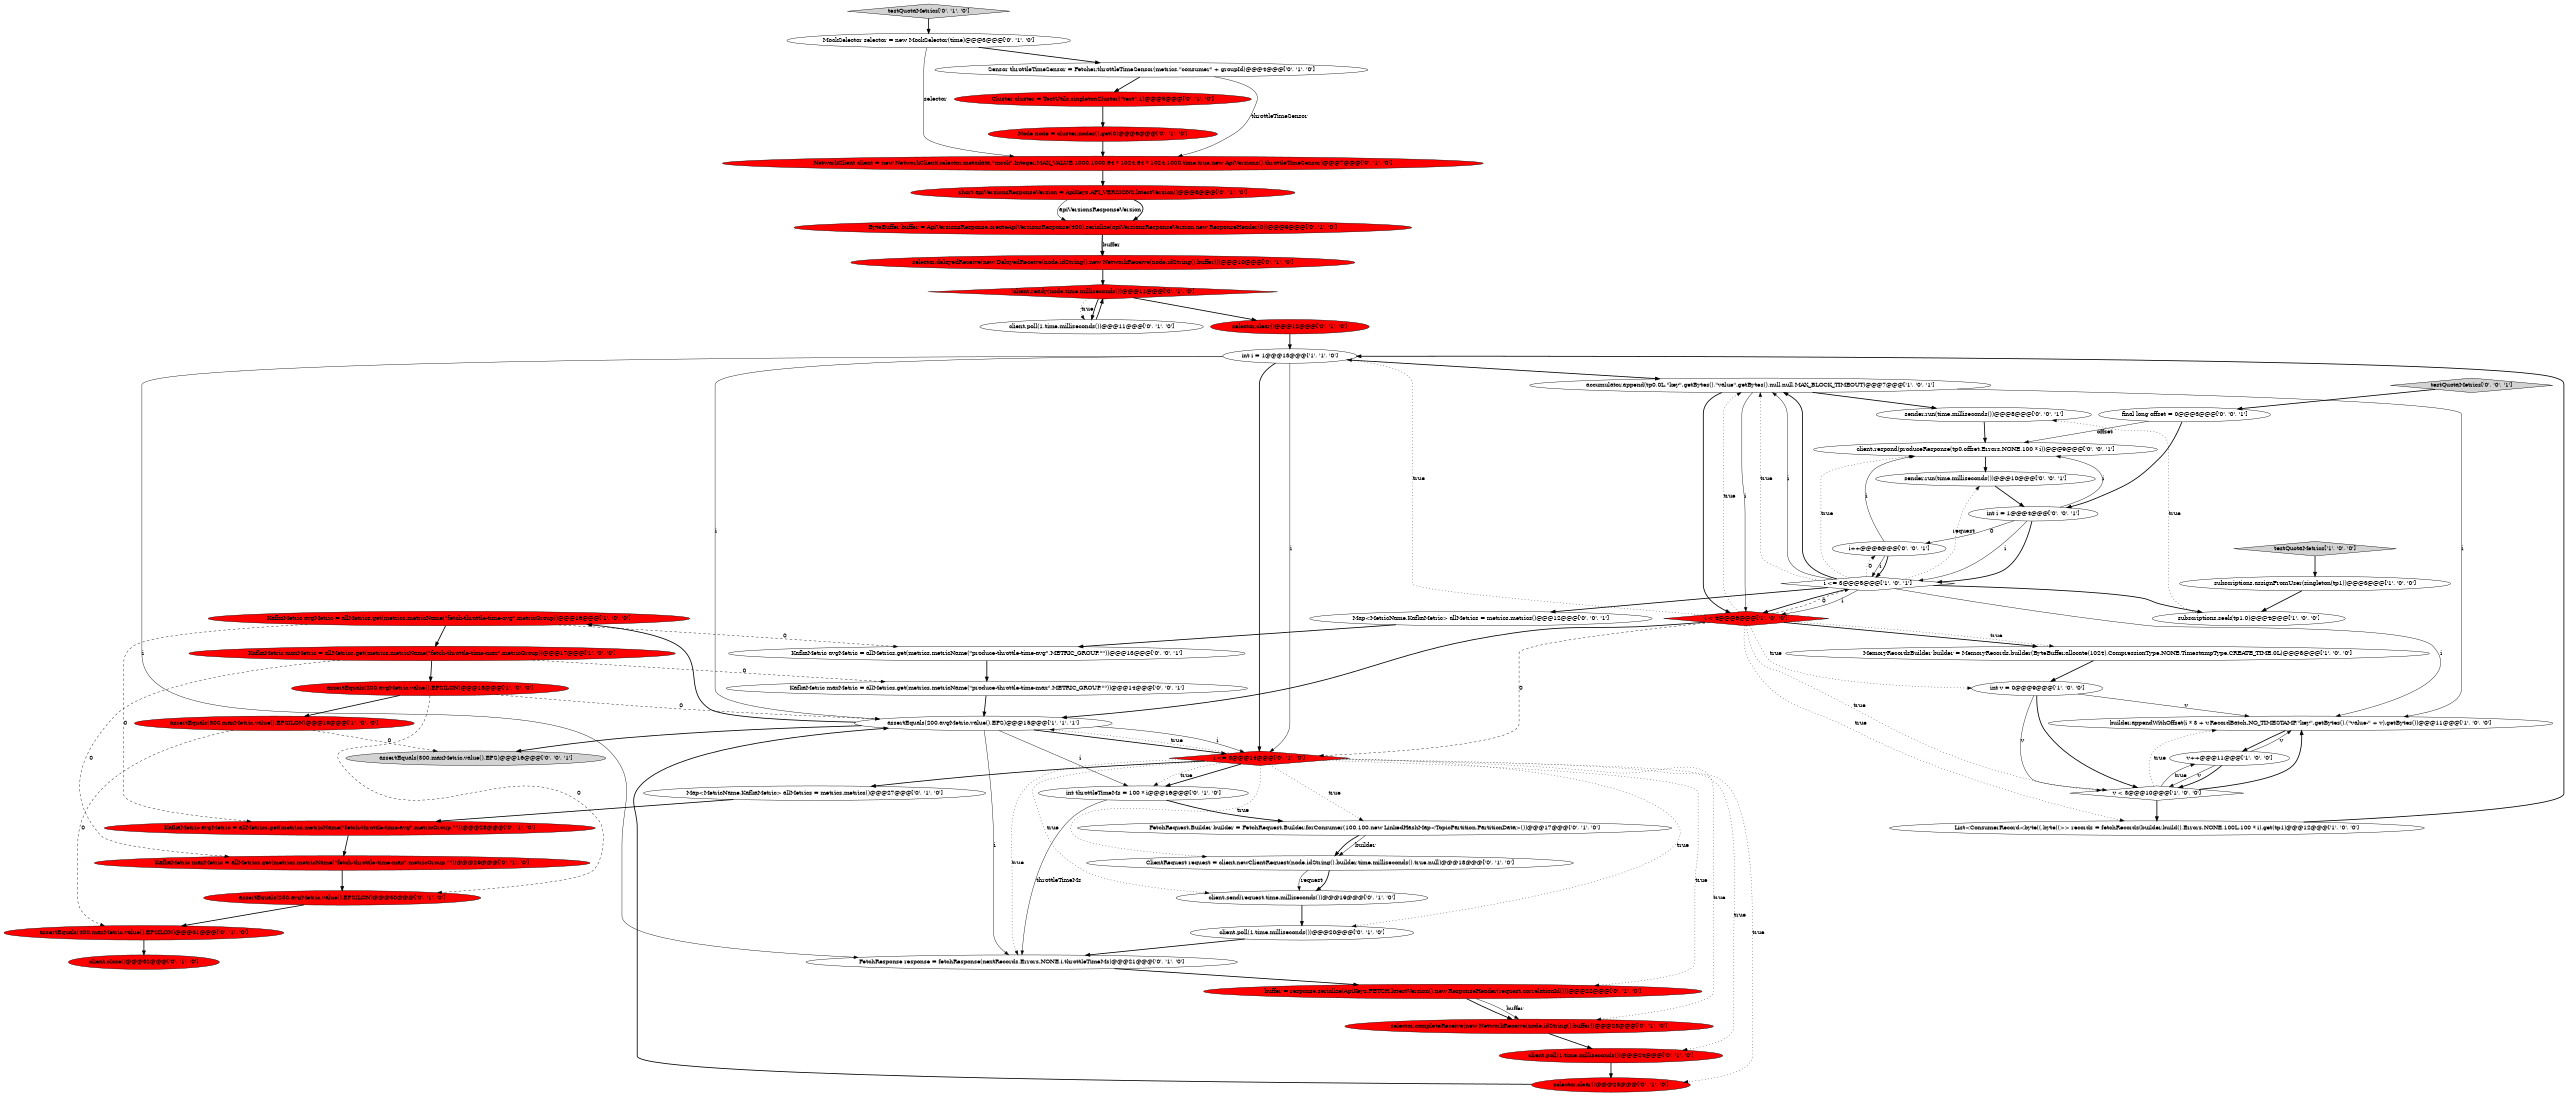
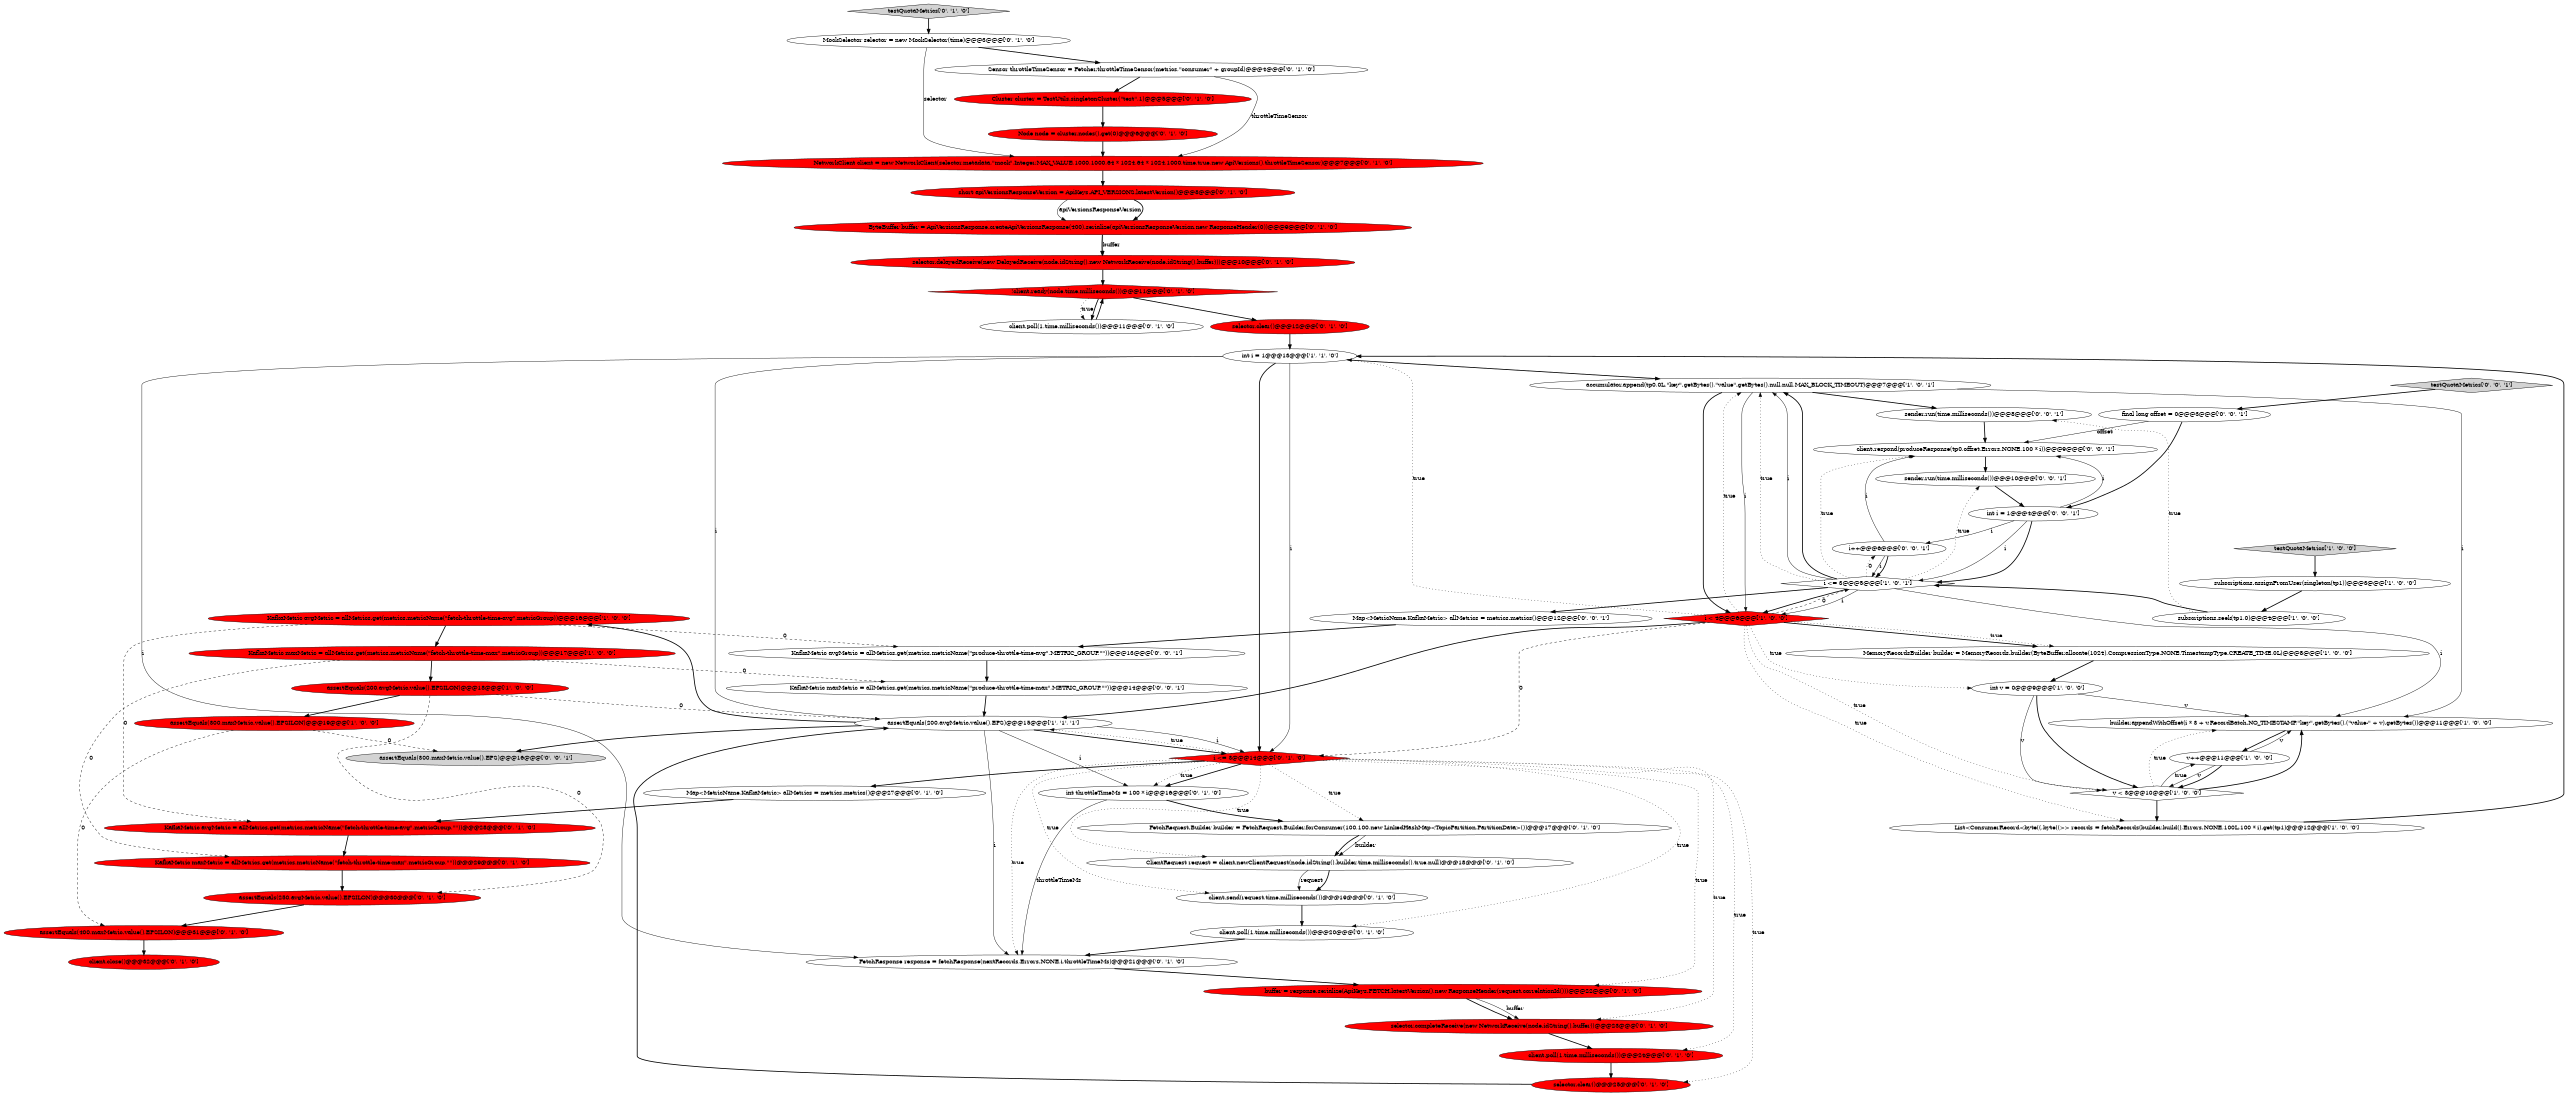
(1964, 531) -> (1964, 531)
(1992, 531) -> (1992, 531)
(2067, 591) -> (2074, 591)
